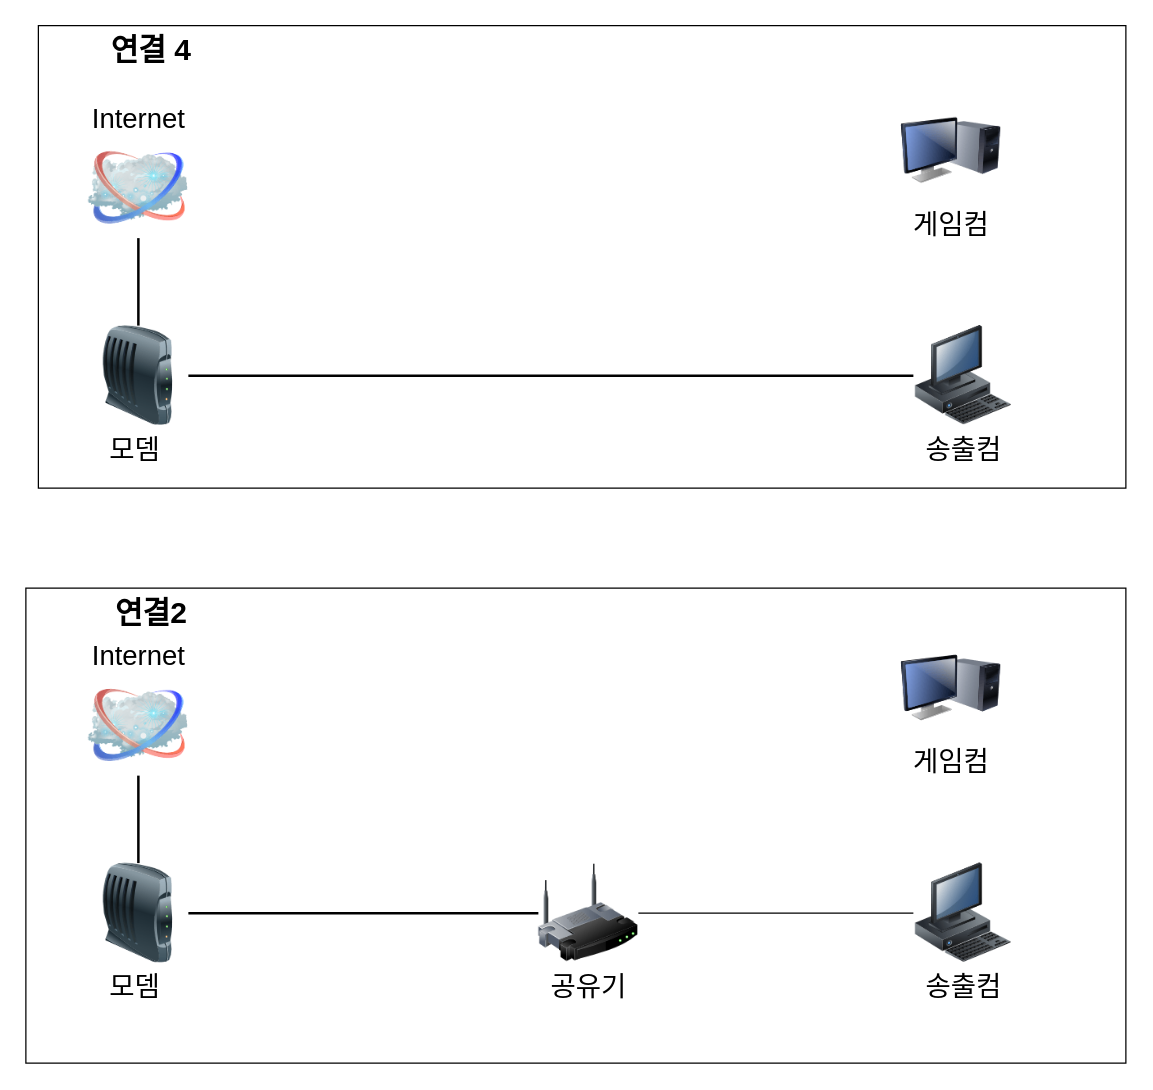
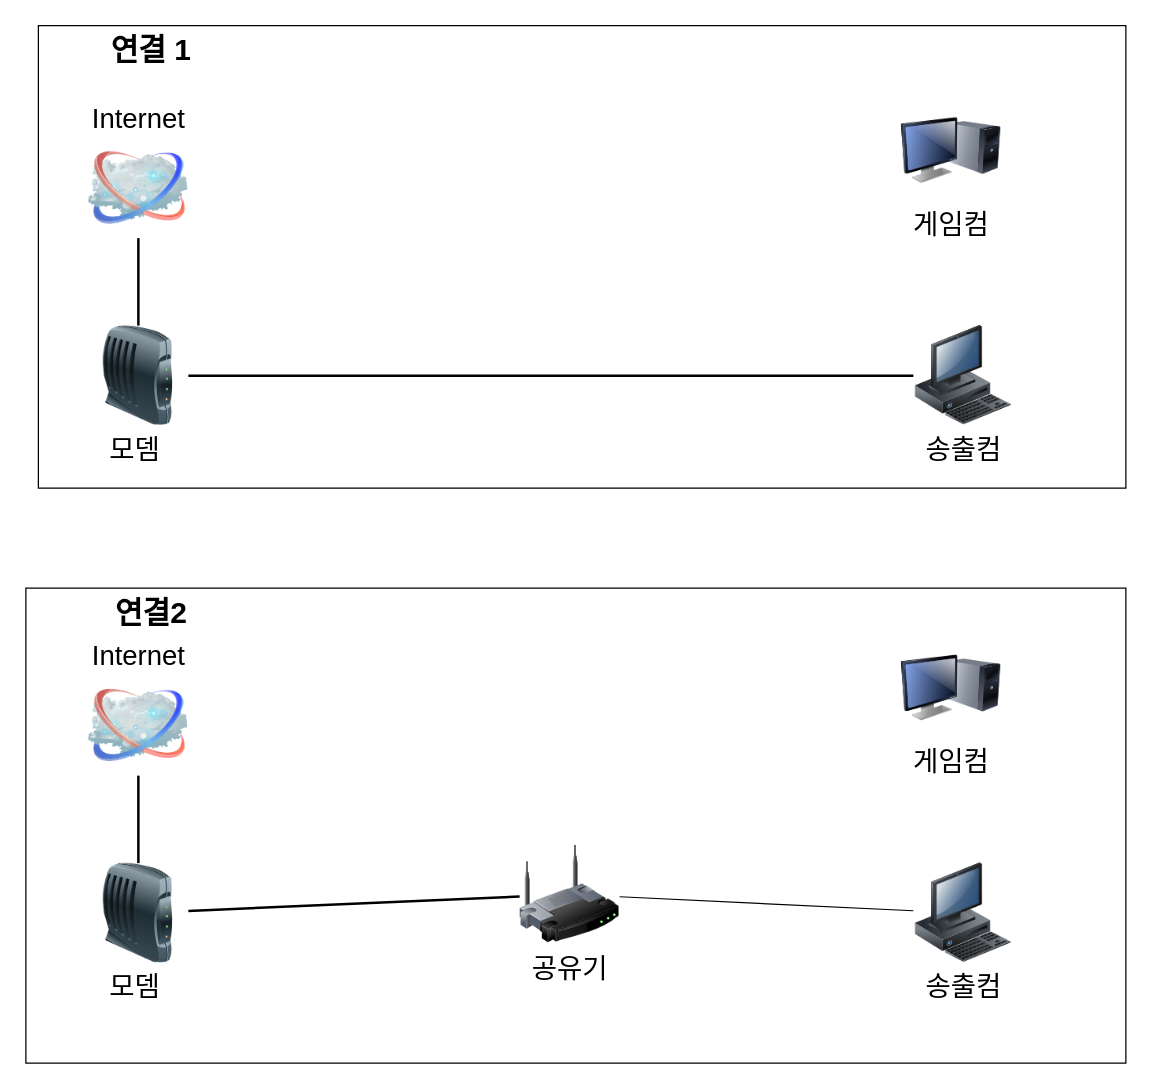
(151, 51) -> (151, 51)
(588, 913) -> (569, 894)
